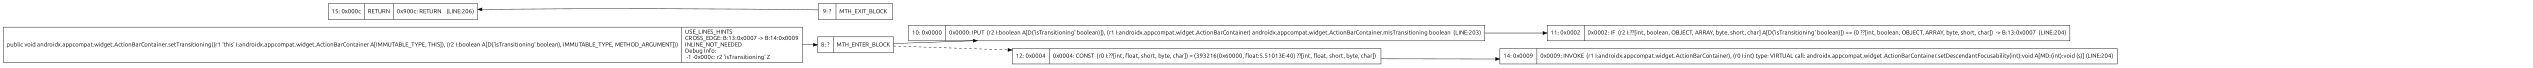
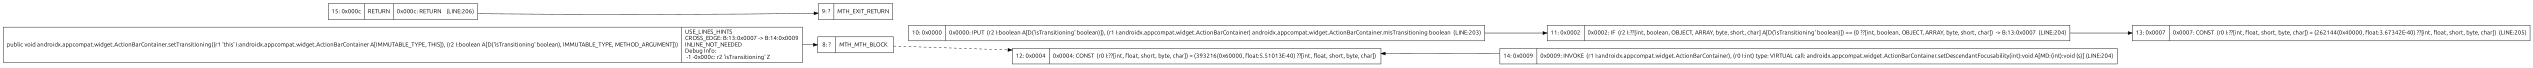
(650, 9) -> (646, 14)
(436, 11) -> (436, 11)
(863, 11) -> (863, 11)
none -> (2331, 33)
(933, 42) -> none
(863, 45) -> (863, 45)
(1438, 59) -> (1443, 53)
